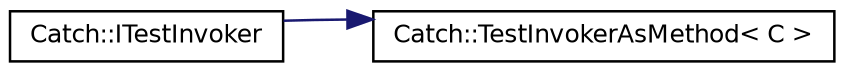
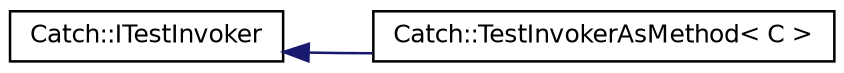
(315, 20) -> (341, 53)
